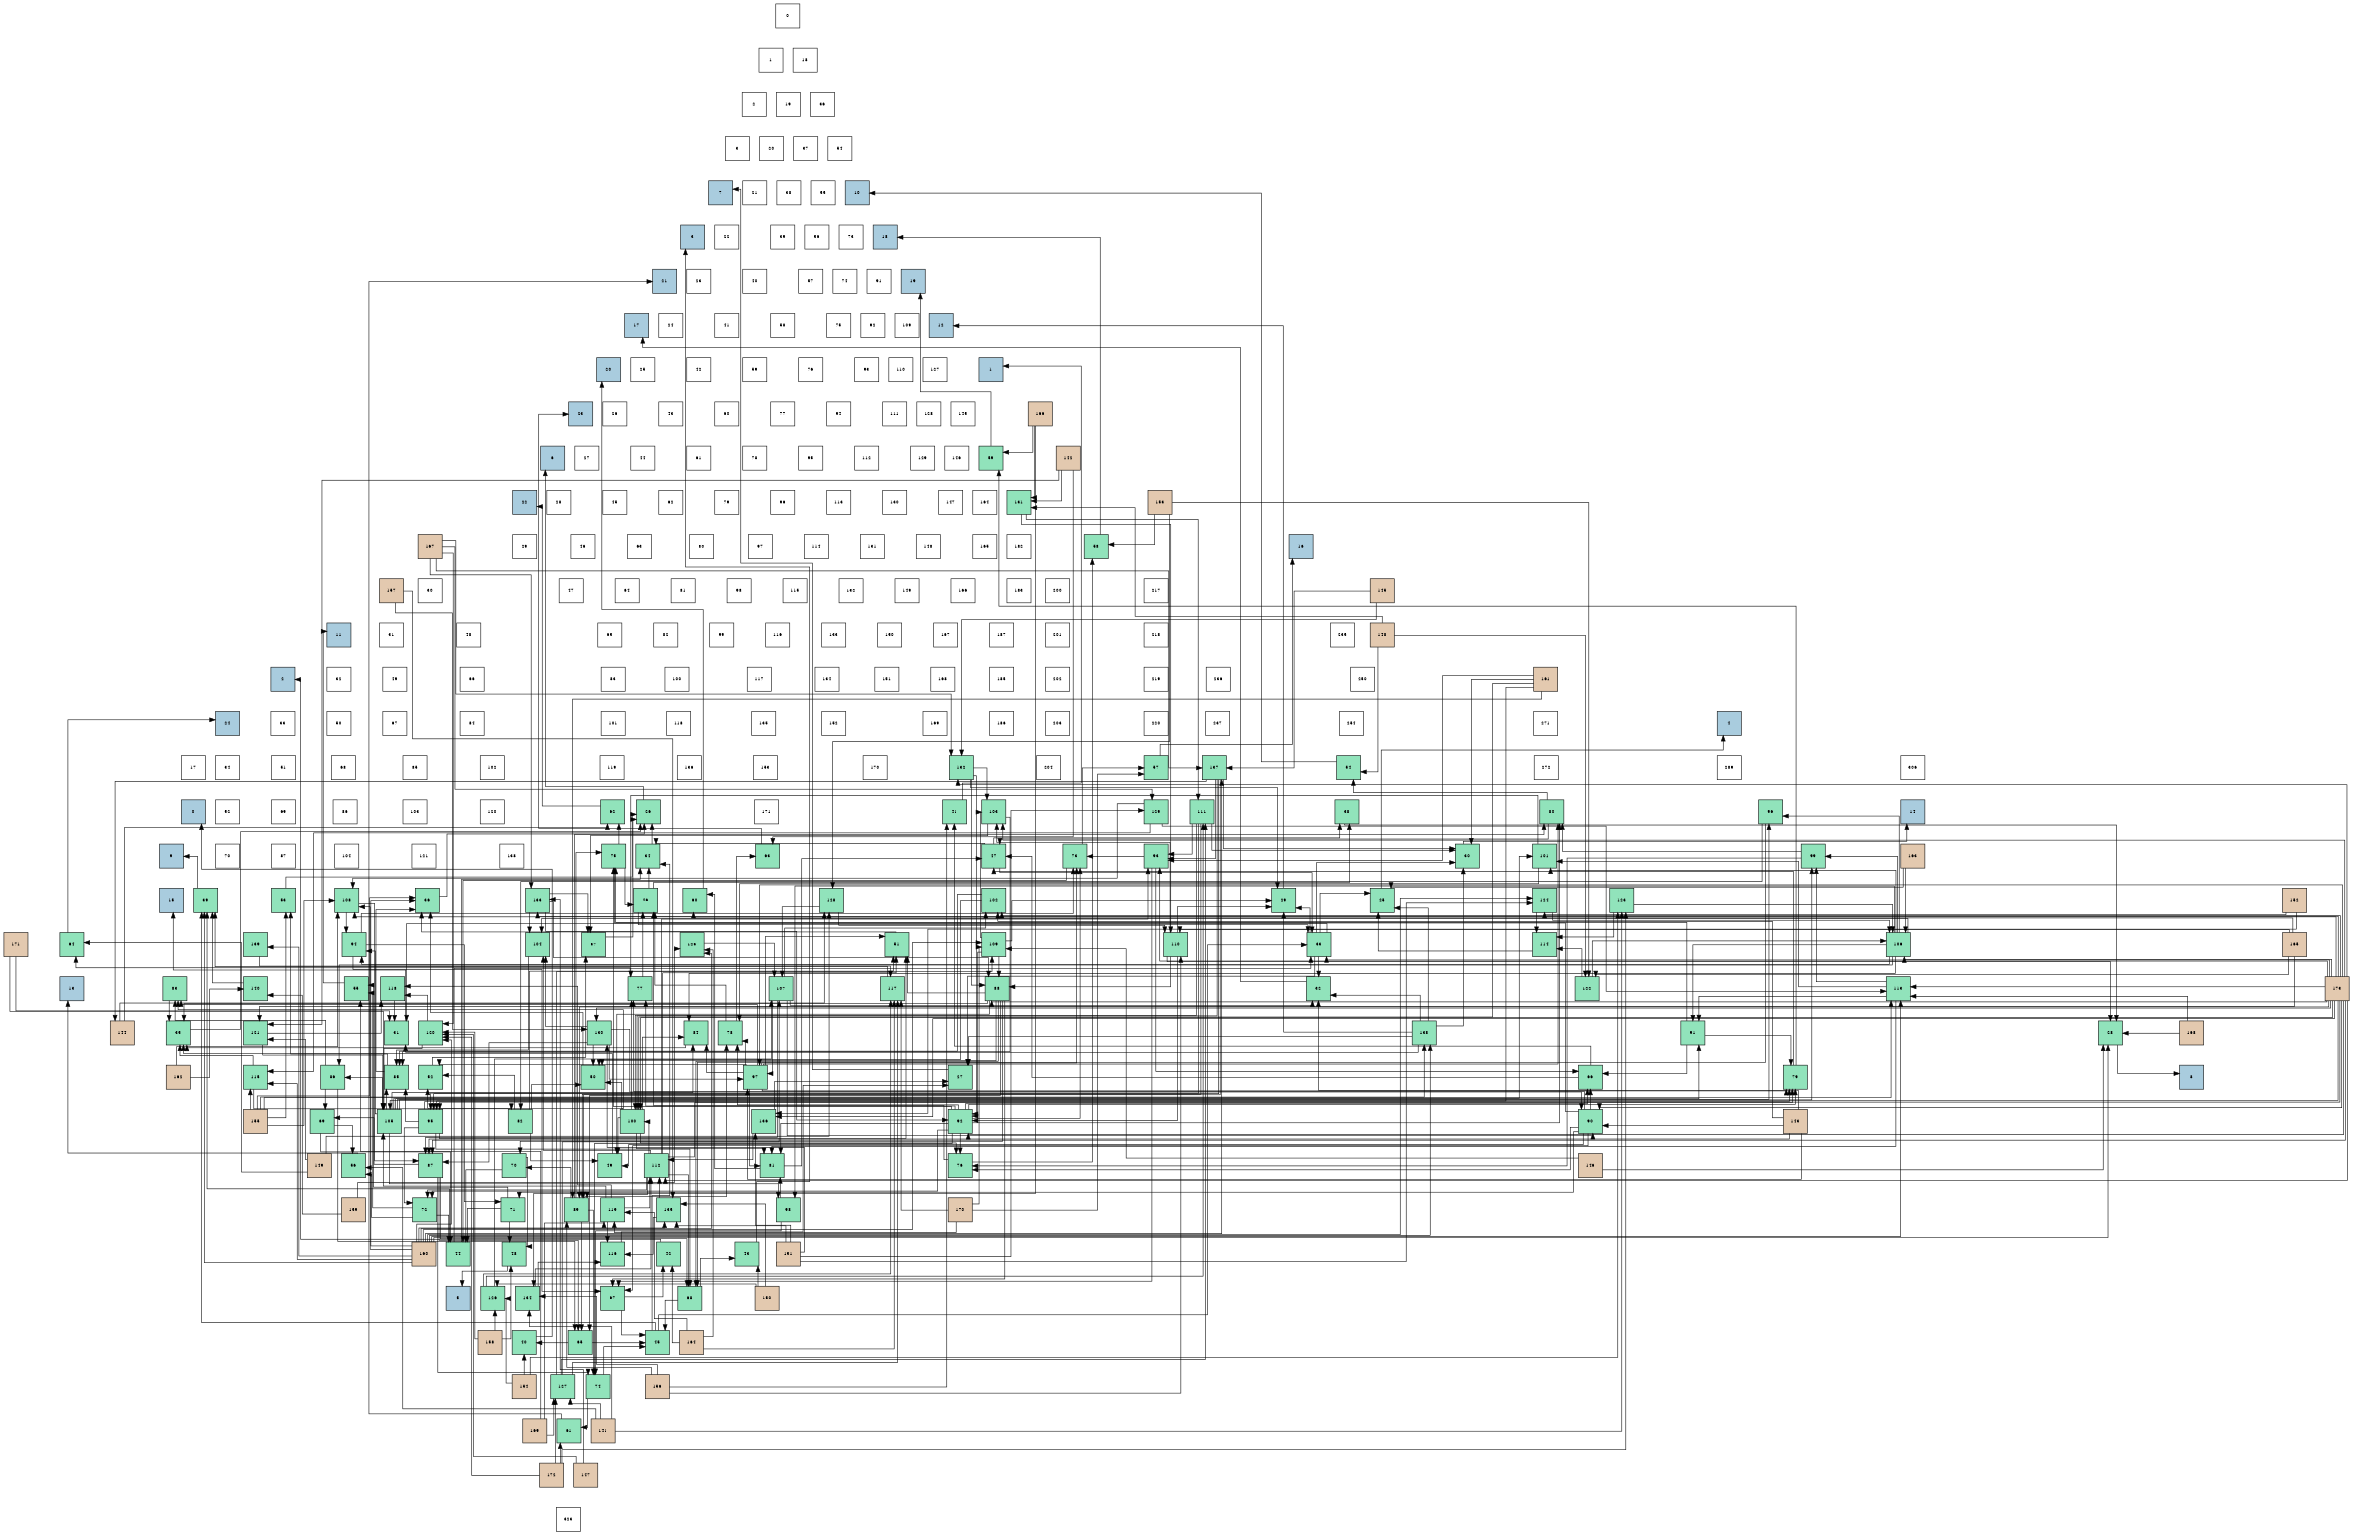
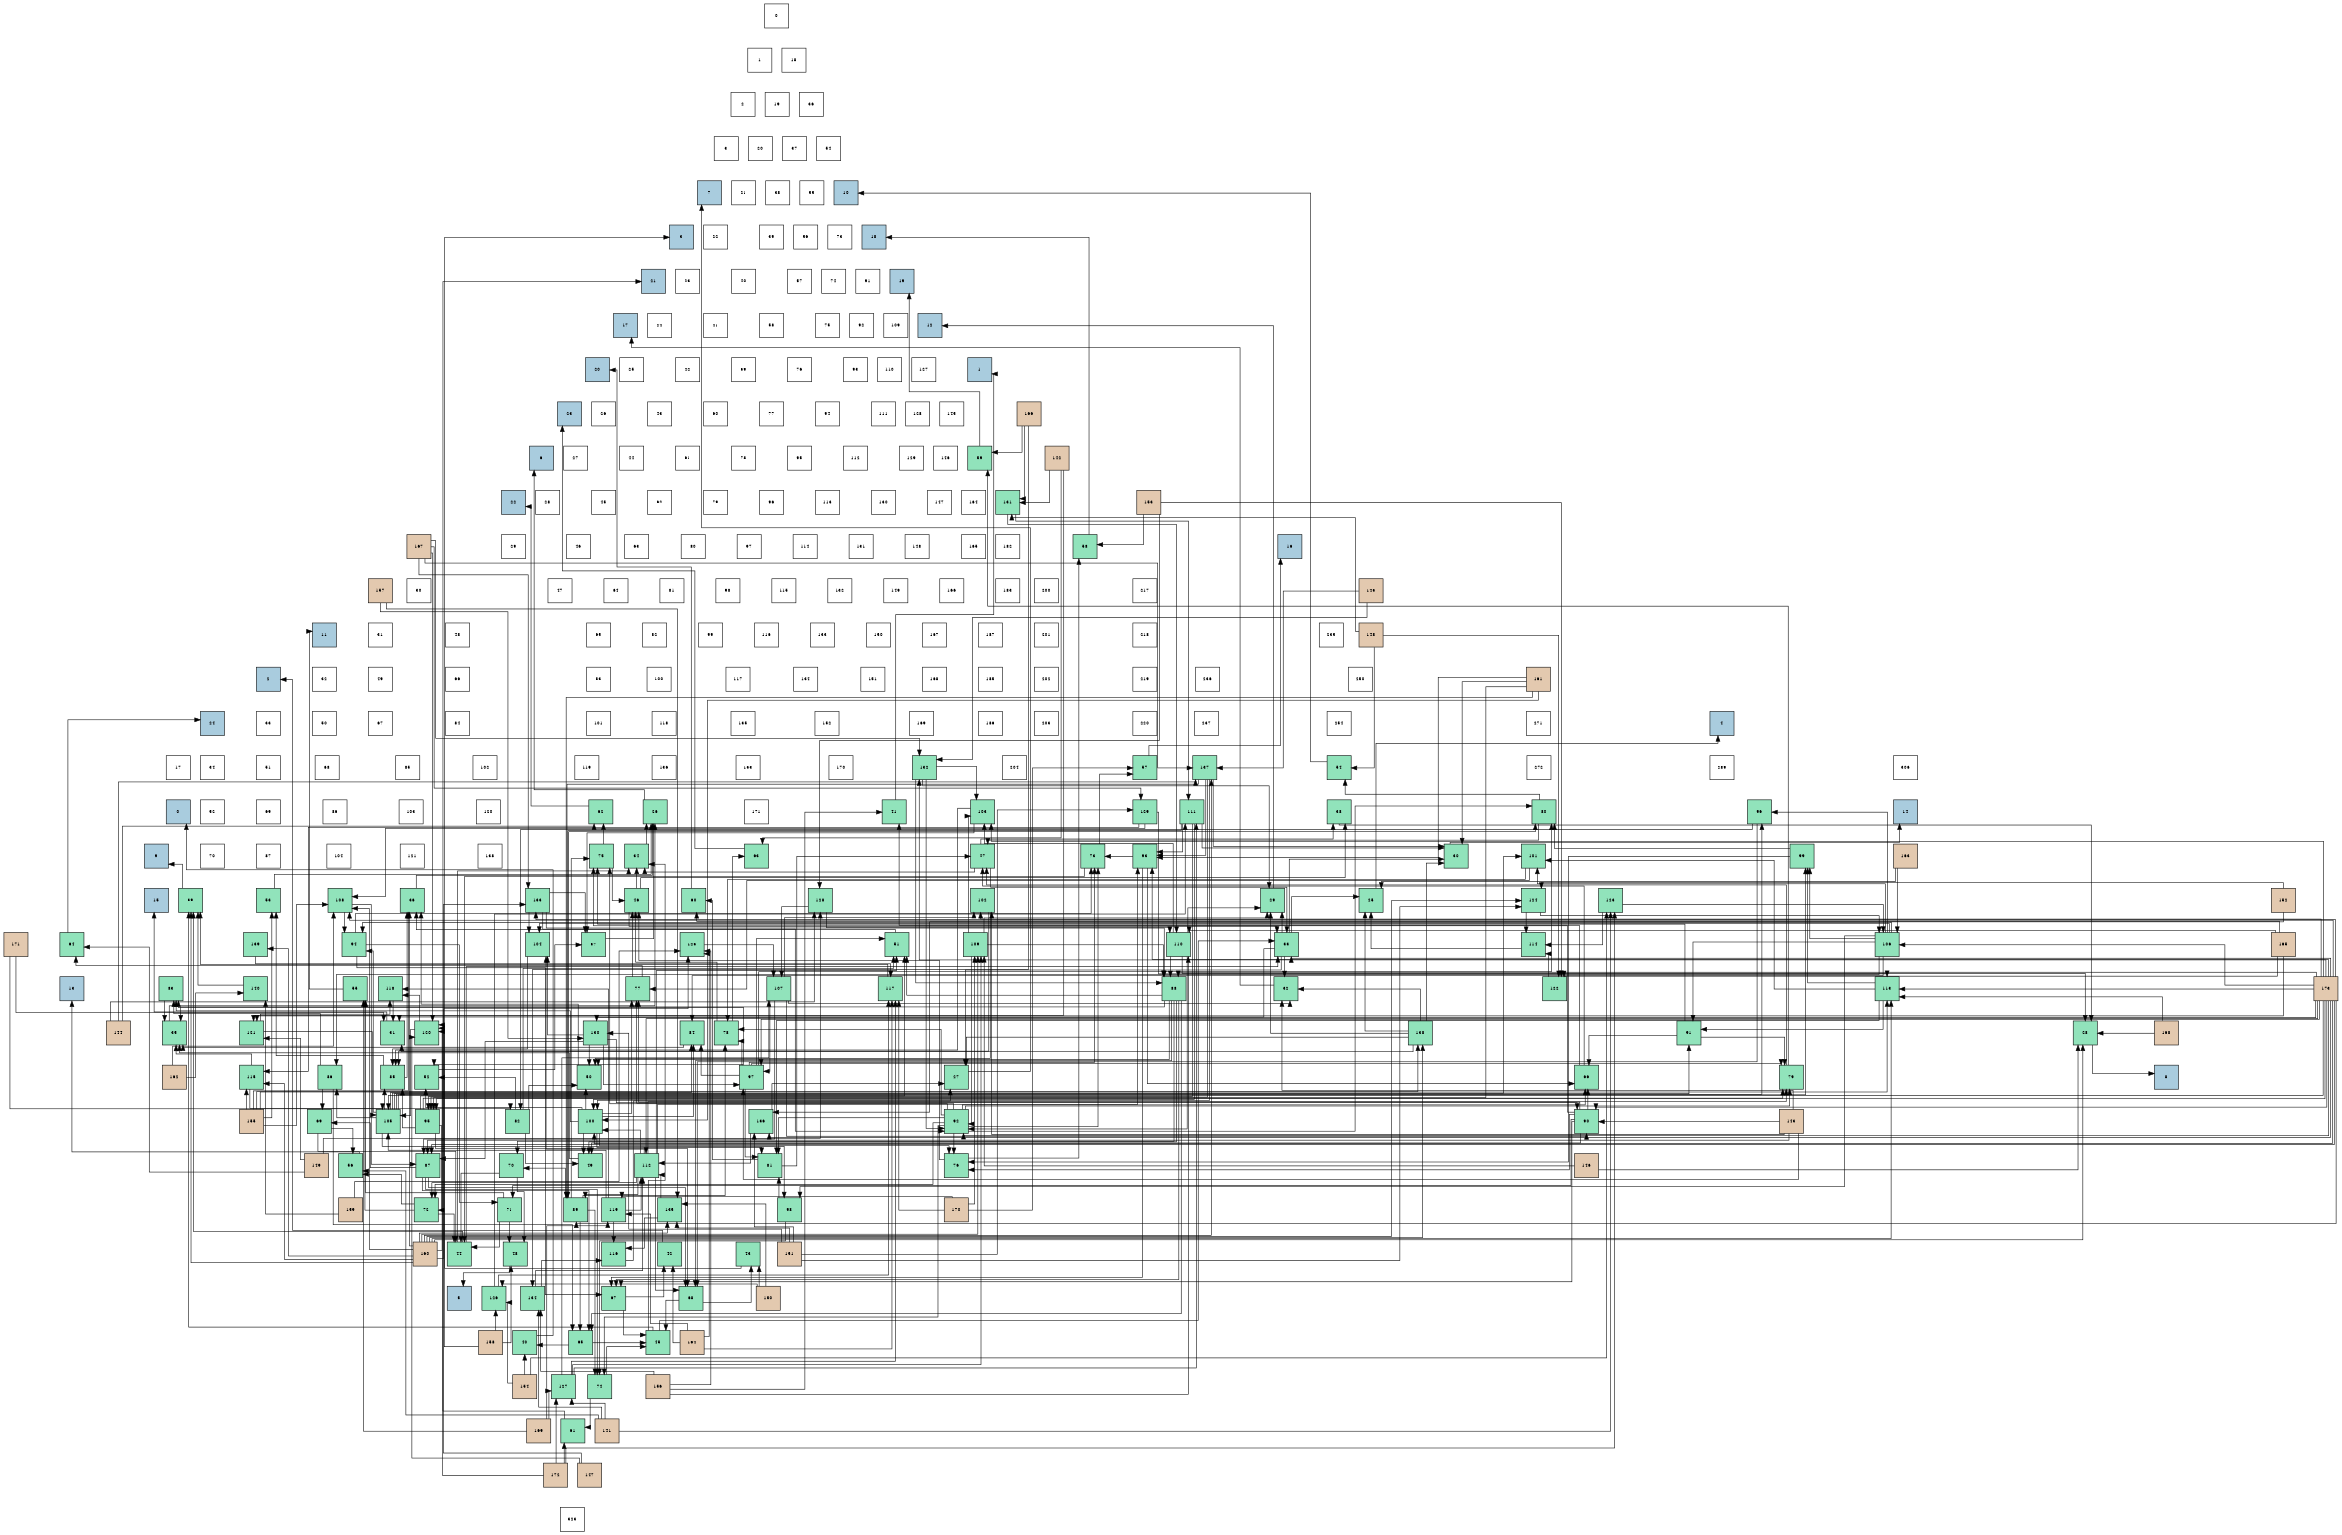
(578, 781) -> (538, 782)
(1718, 941) -> none
(546, 1059) -> none
(567, 1349) -> (711, 1188)
